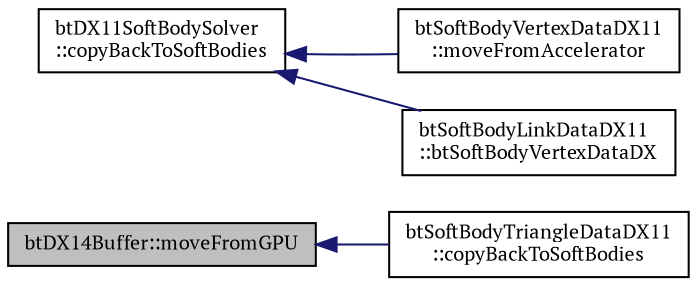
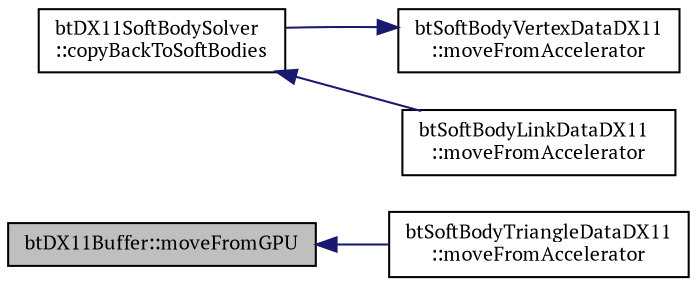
(352, 55) -> (331, 27)
(539, 143) -> (539, 143)
(162, 244) -> (162, 244)
(539, 244) -> (539, 244)
